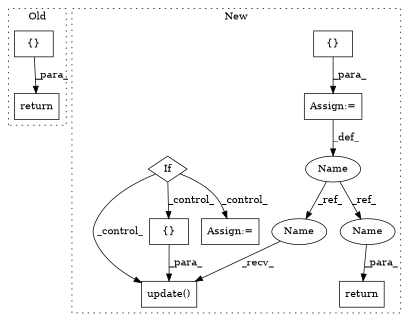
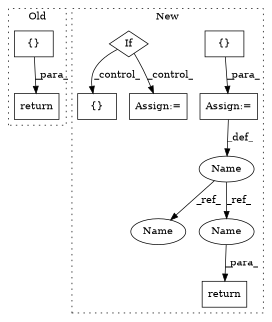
(169, 294) -> none
